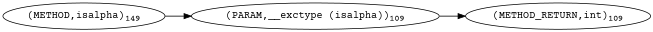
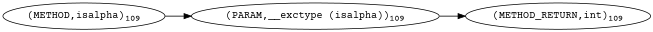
(133, 15) -> (133, 15)
